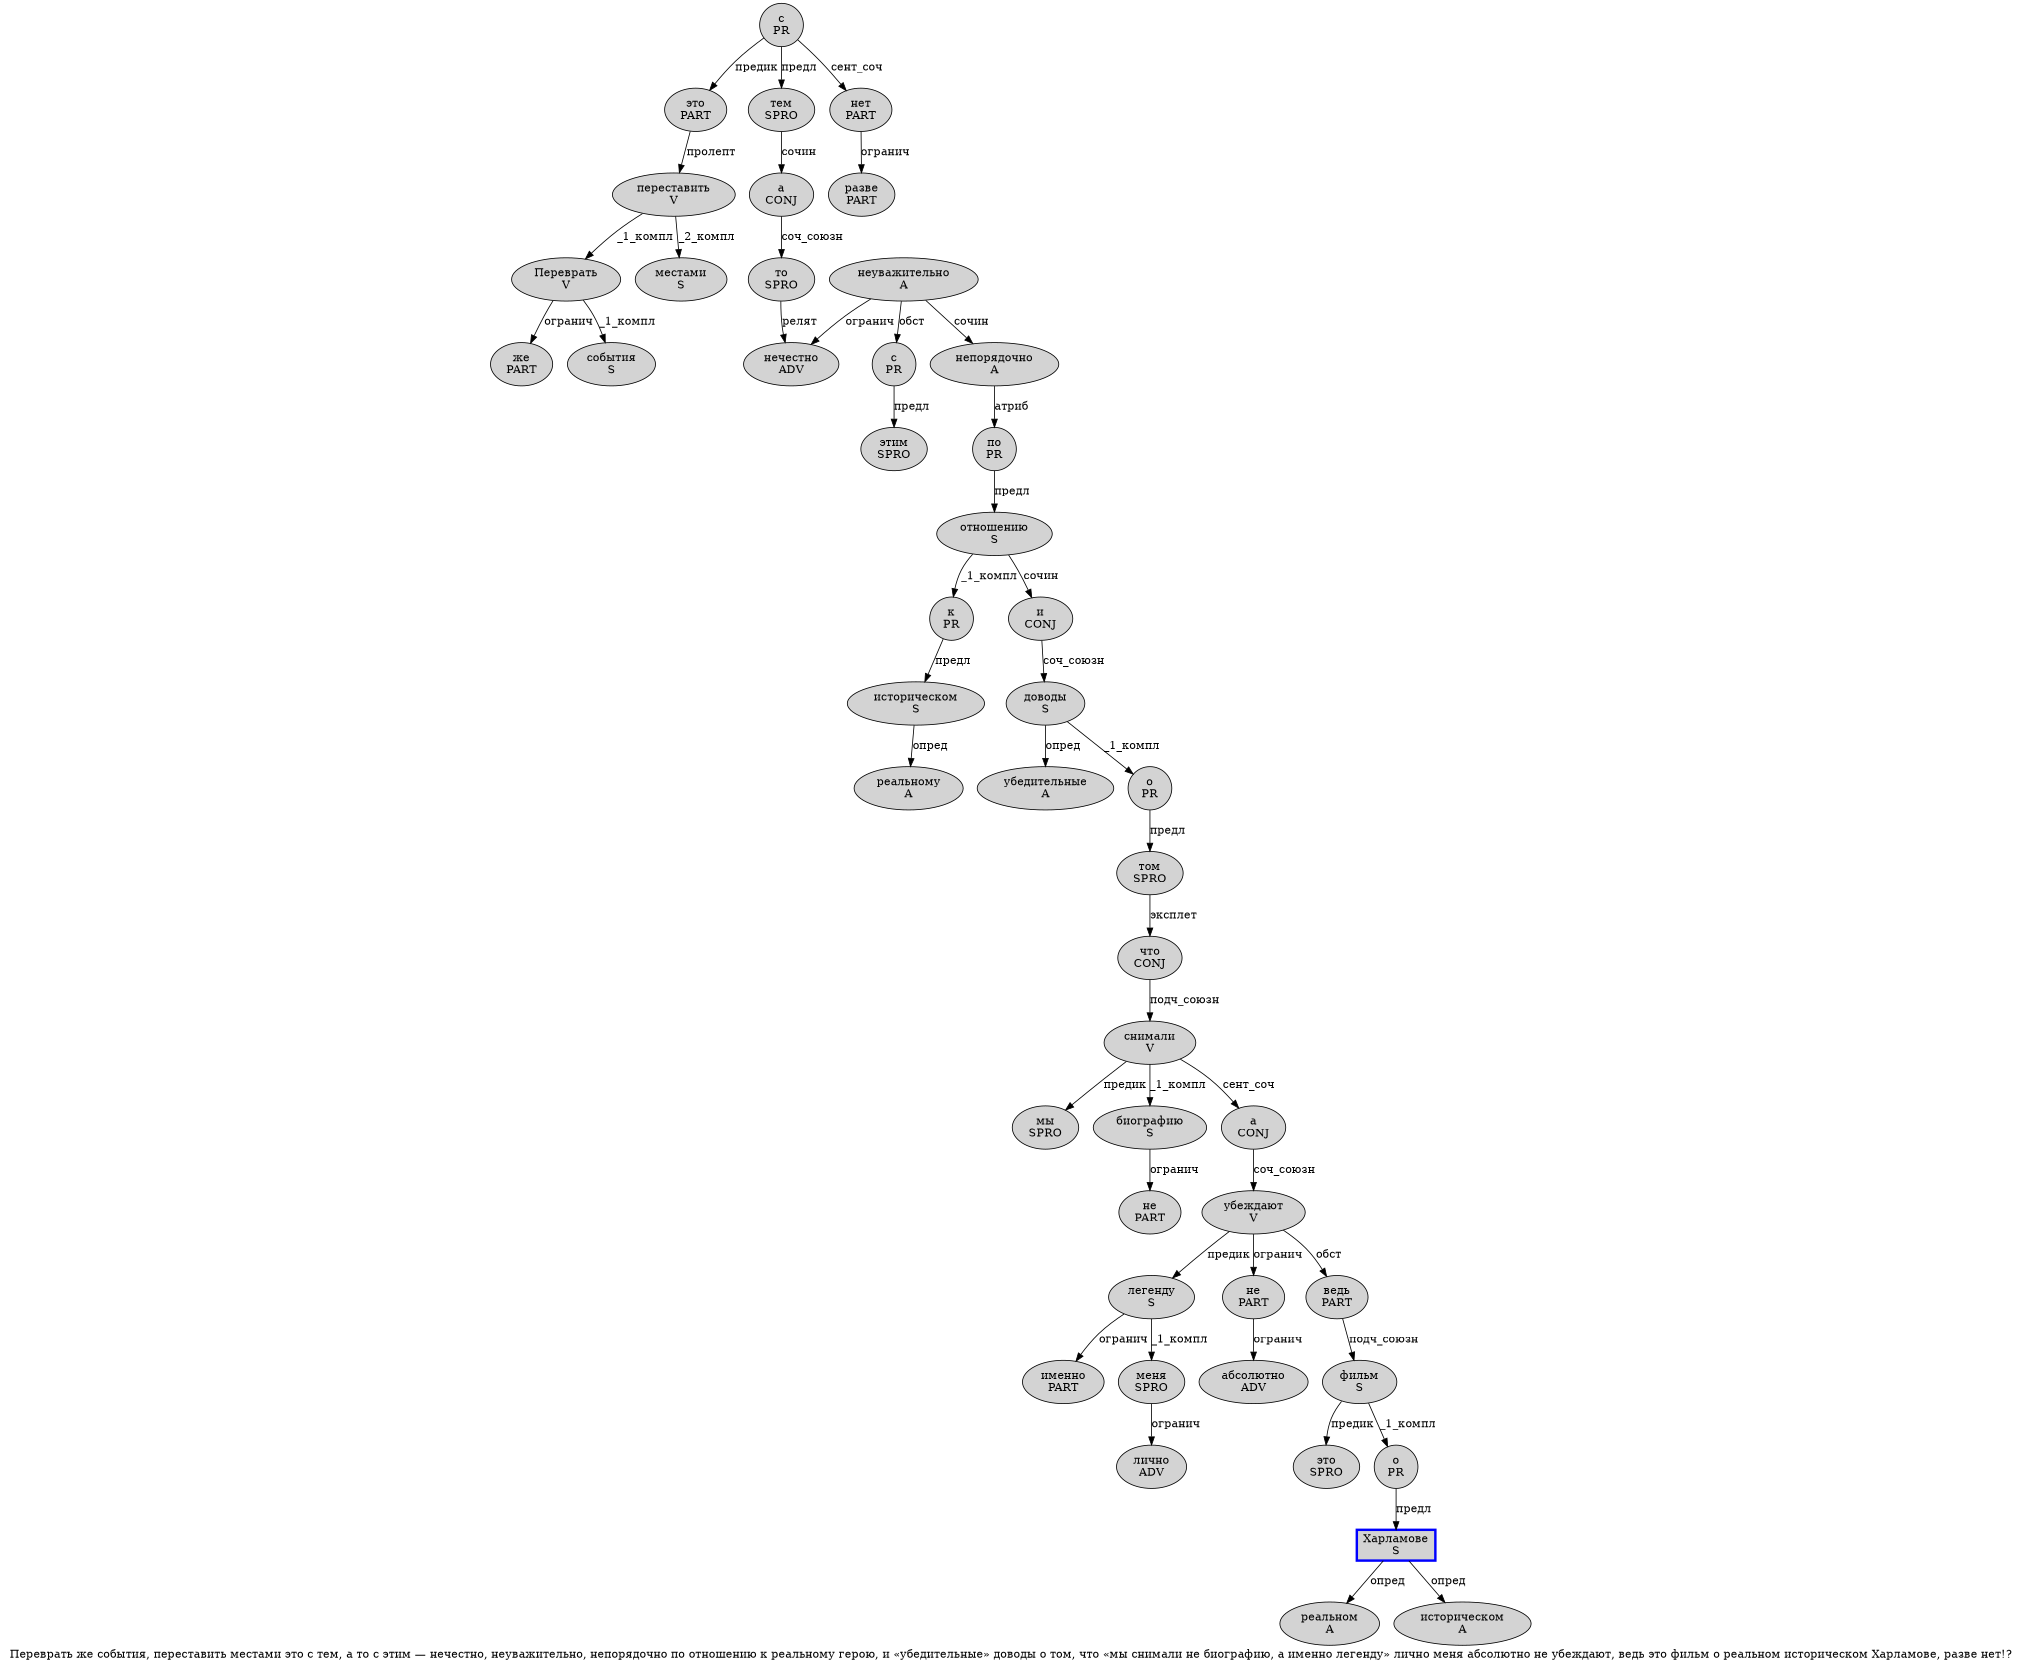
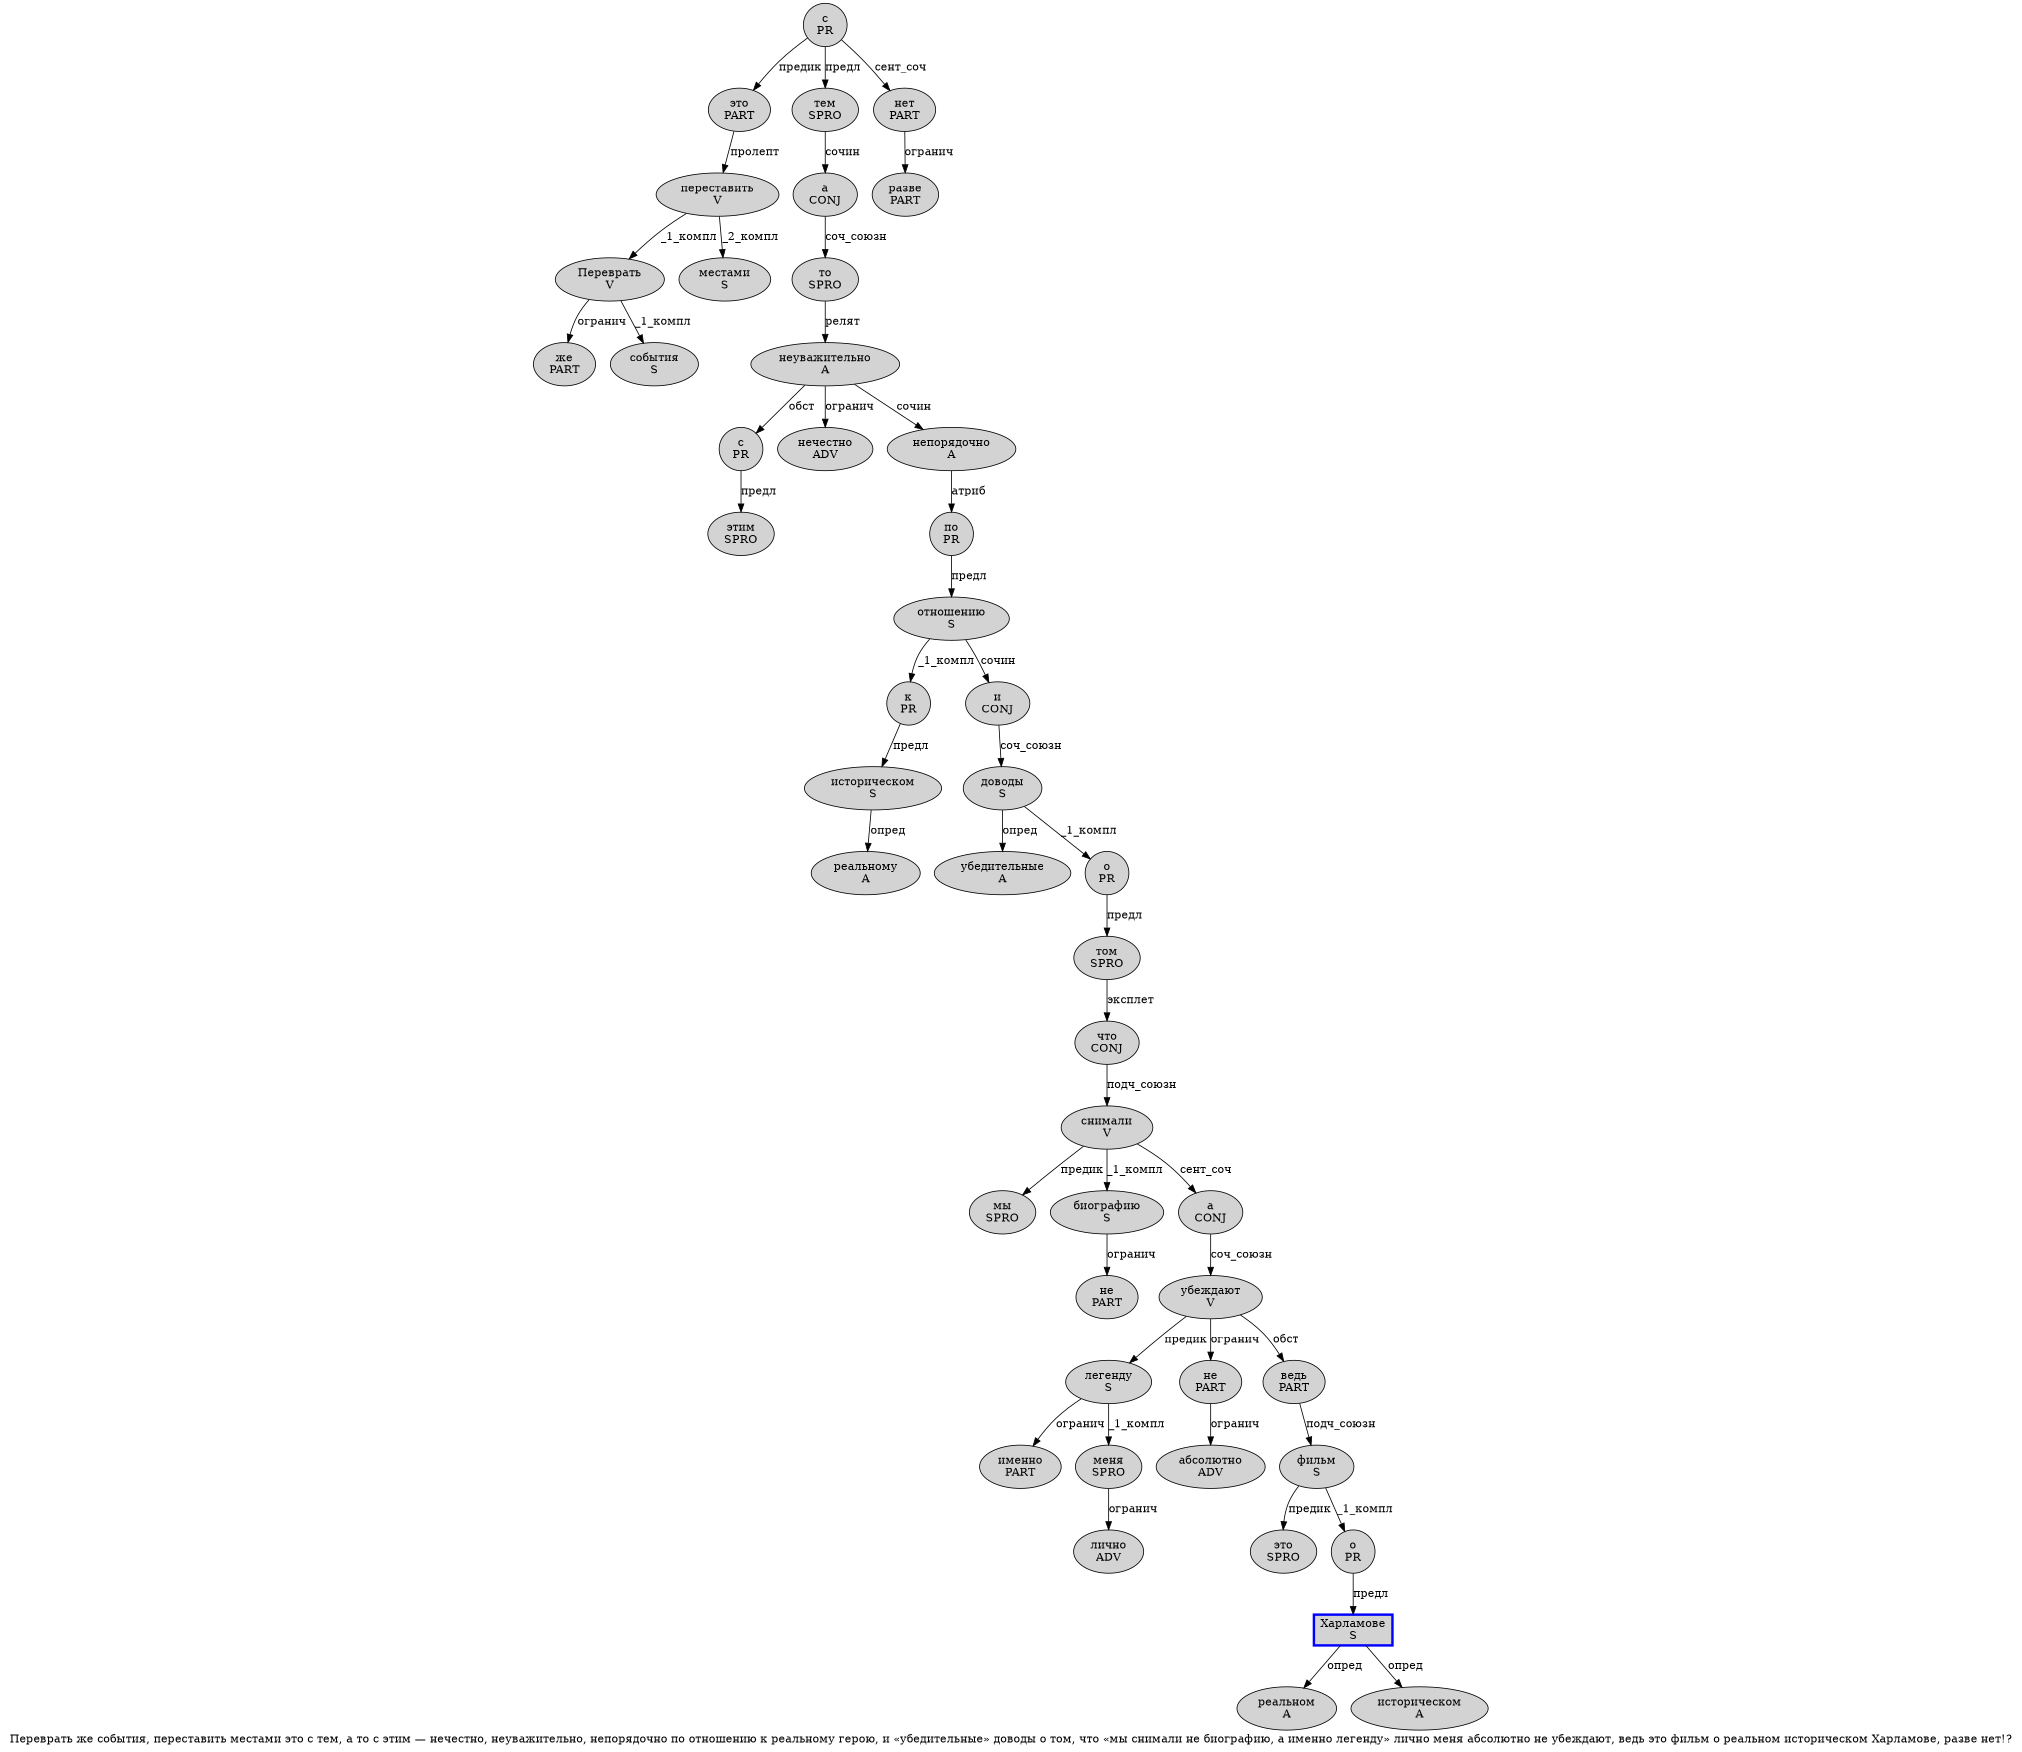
(781, 318) -> (825, 318)
